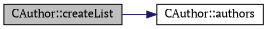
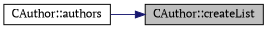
(134, 15) -> (123, 15)
